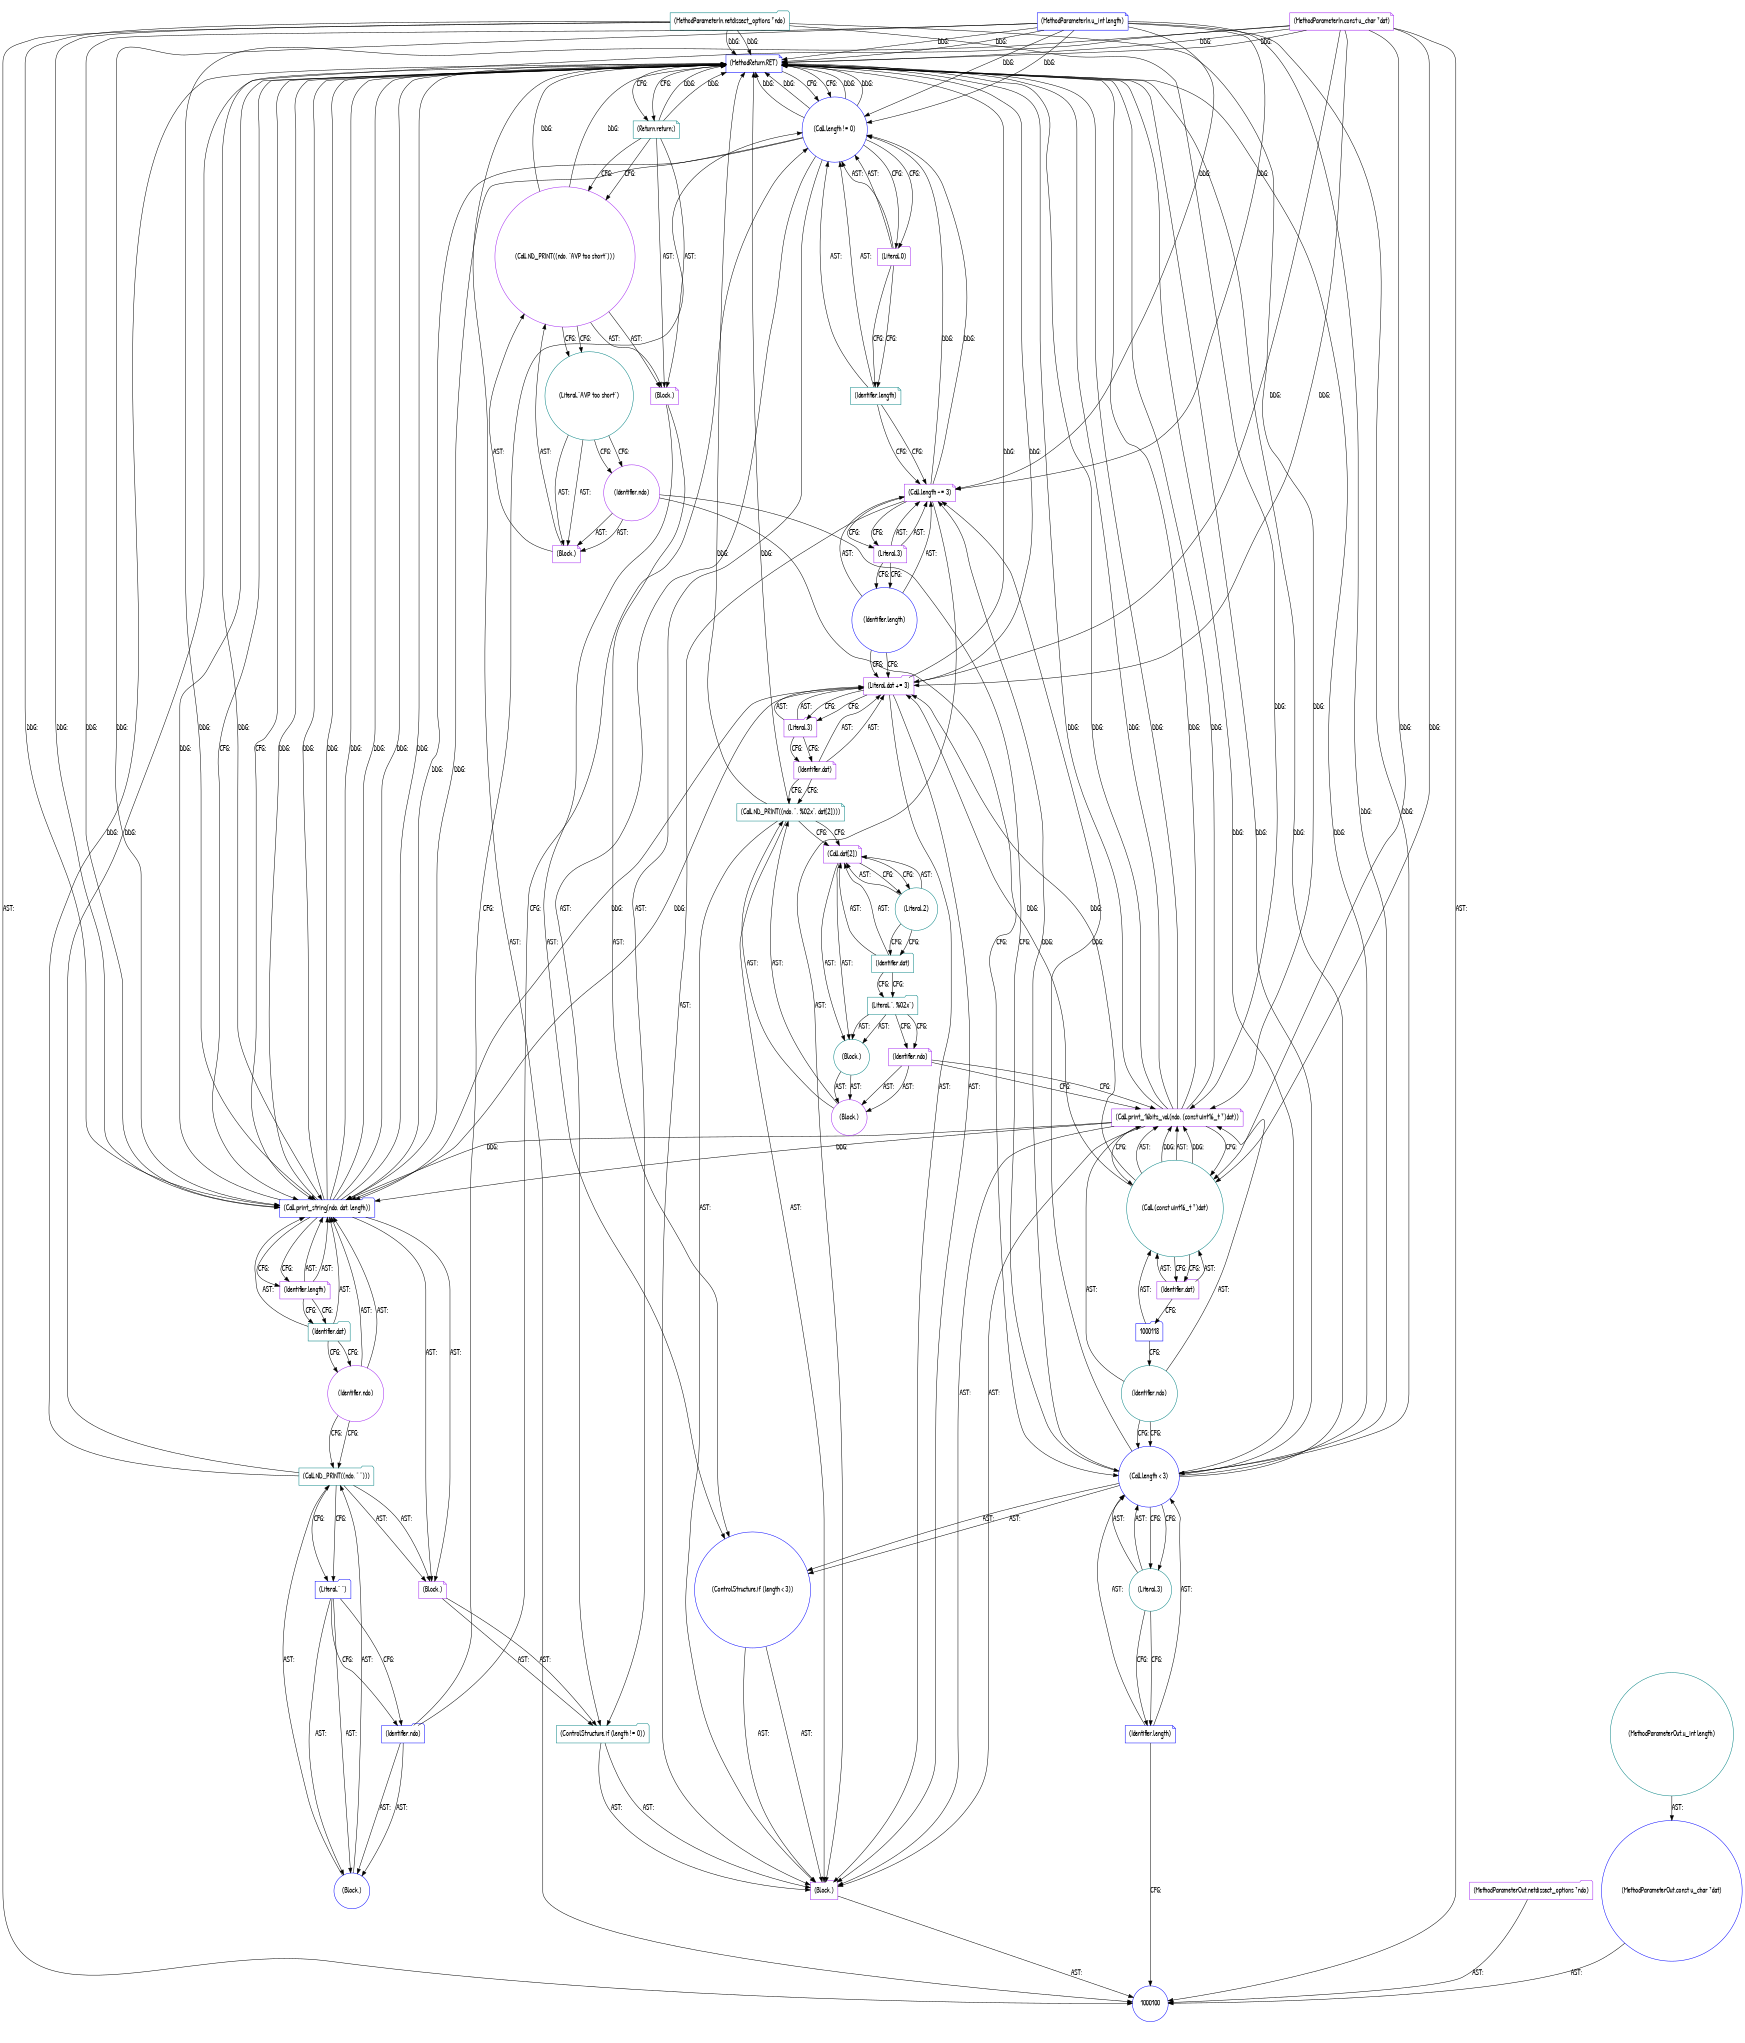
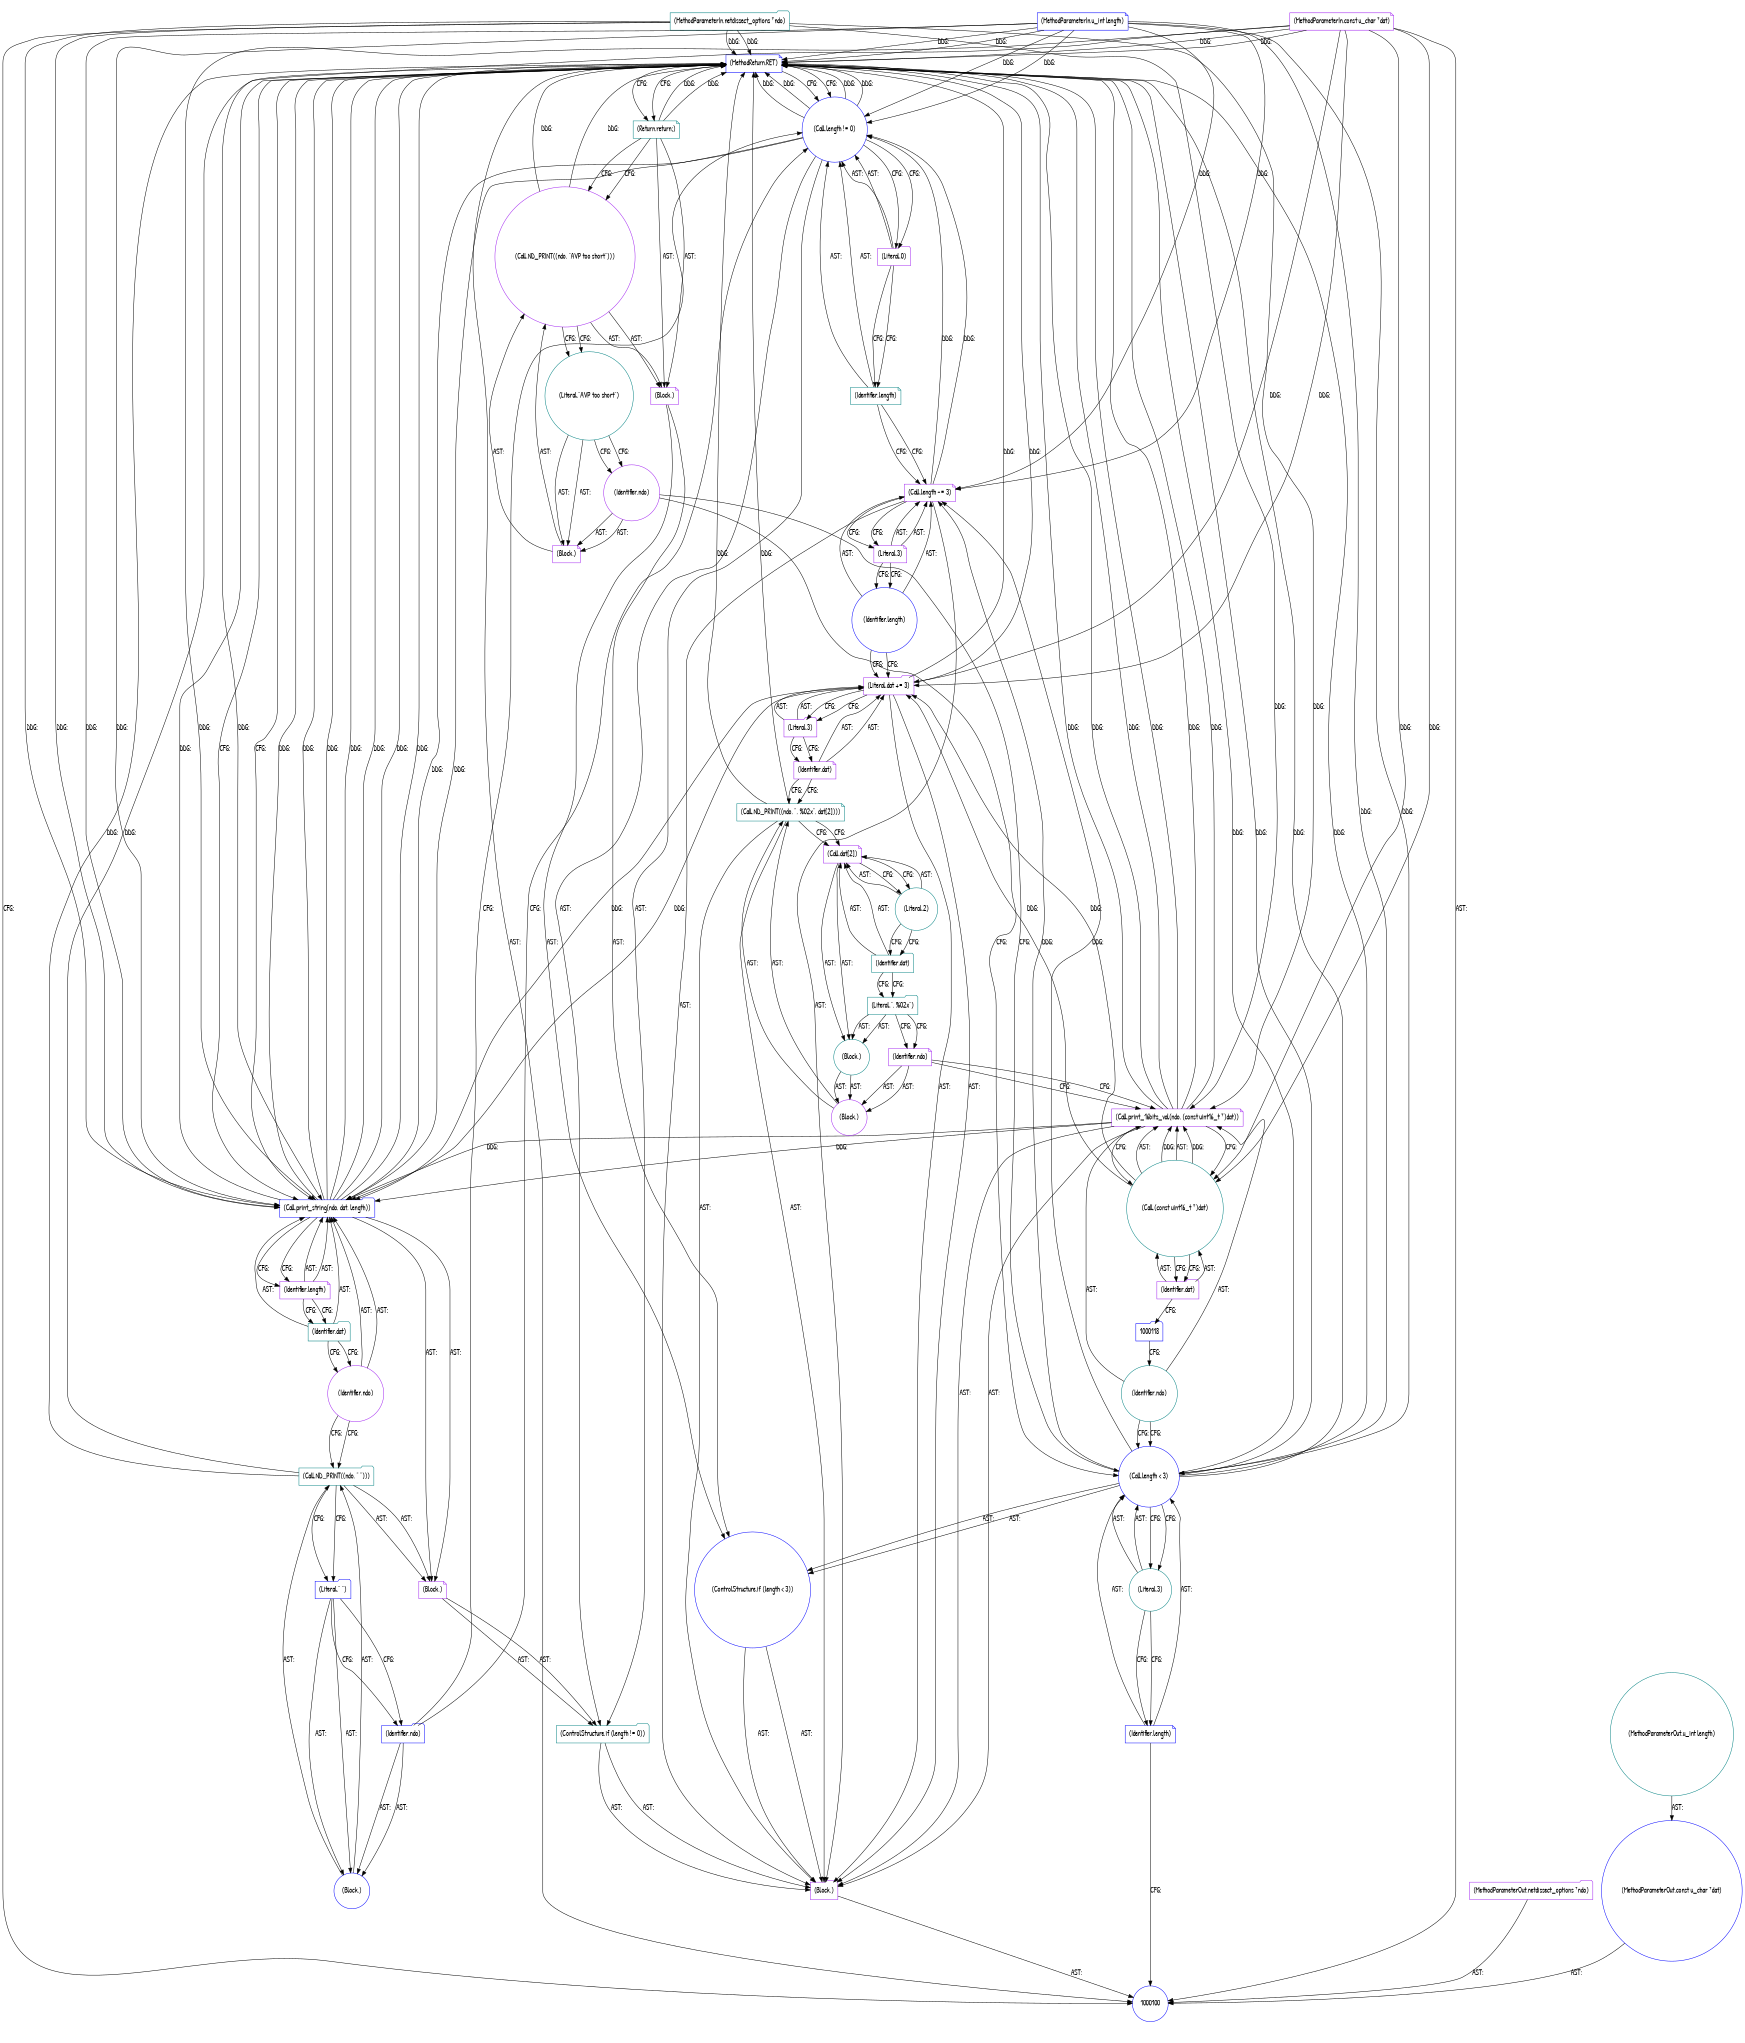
(9, 909) -> (9, 909)
(1139, 1289) -> none
